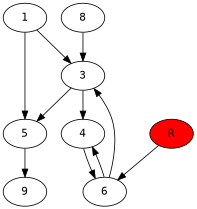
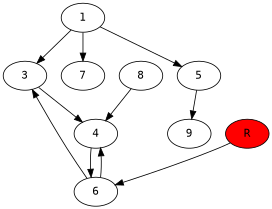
(83, 43) -> (121, 102)
none -> (83, 76)
(57, 102) -> none
